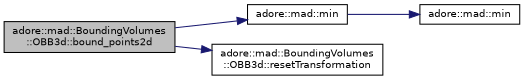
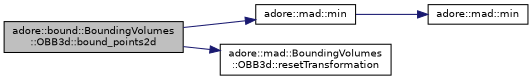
(90, 37) -> (94, 37)
